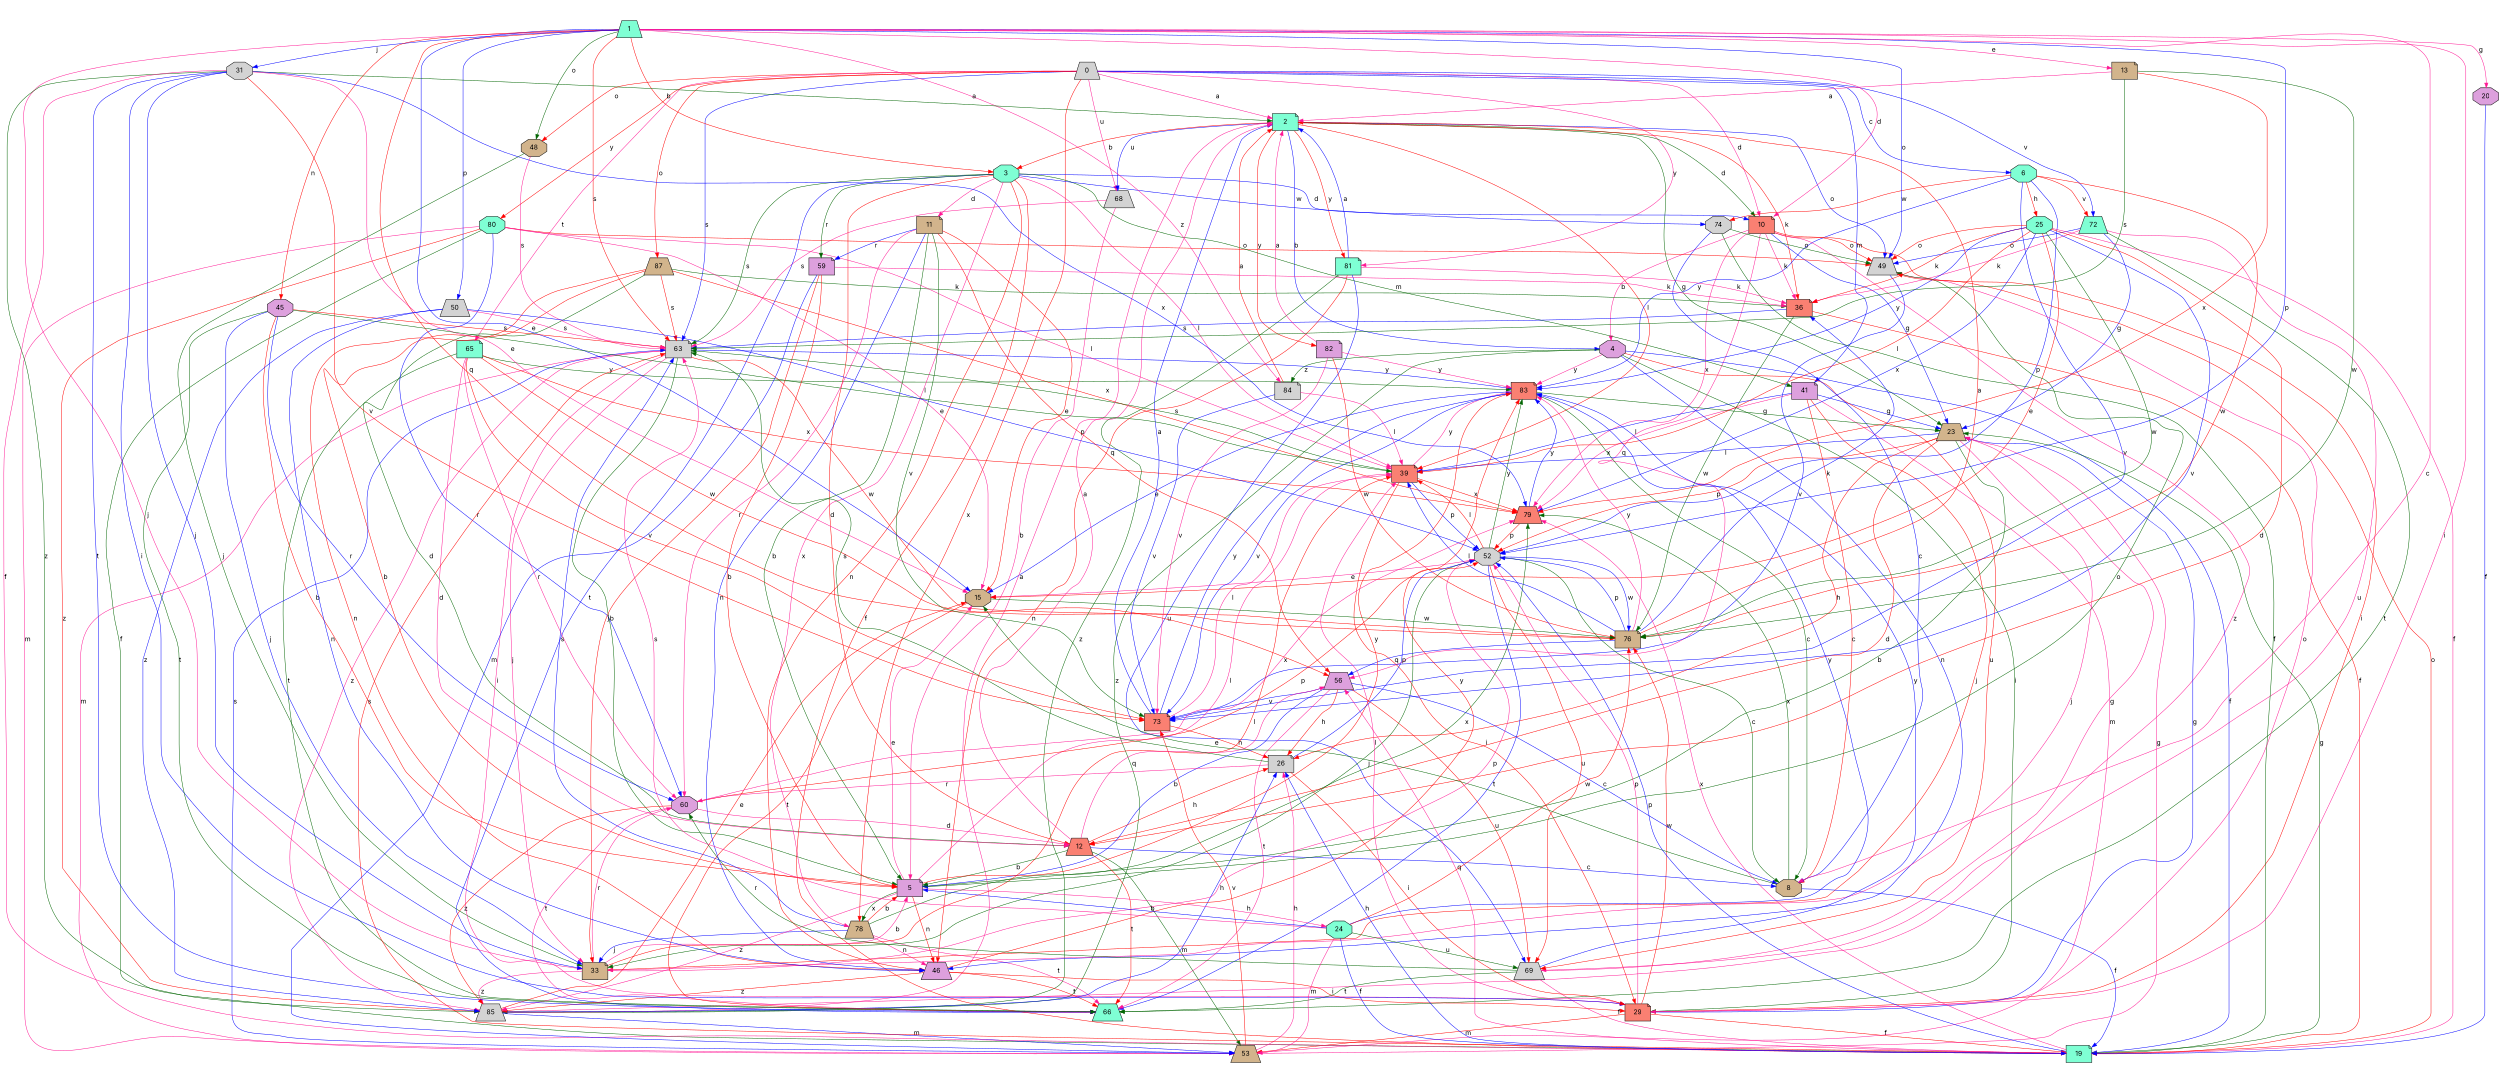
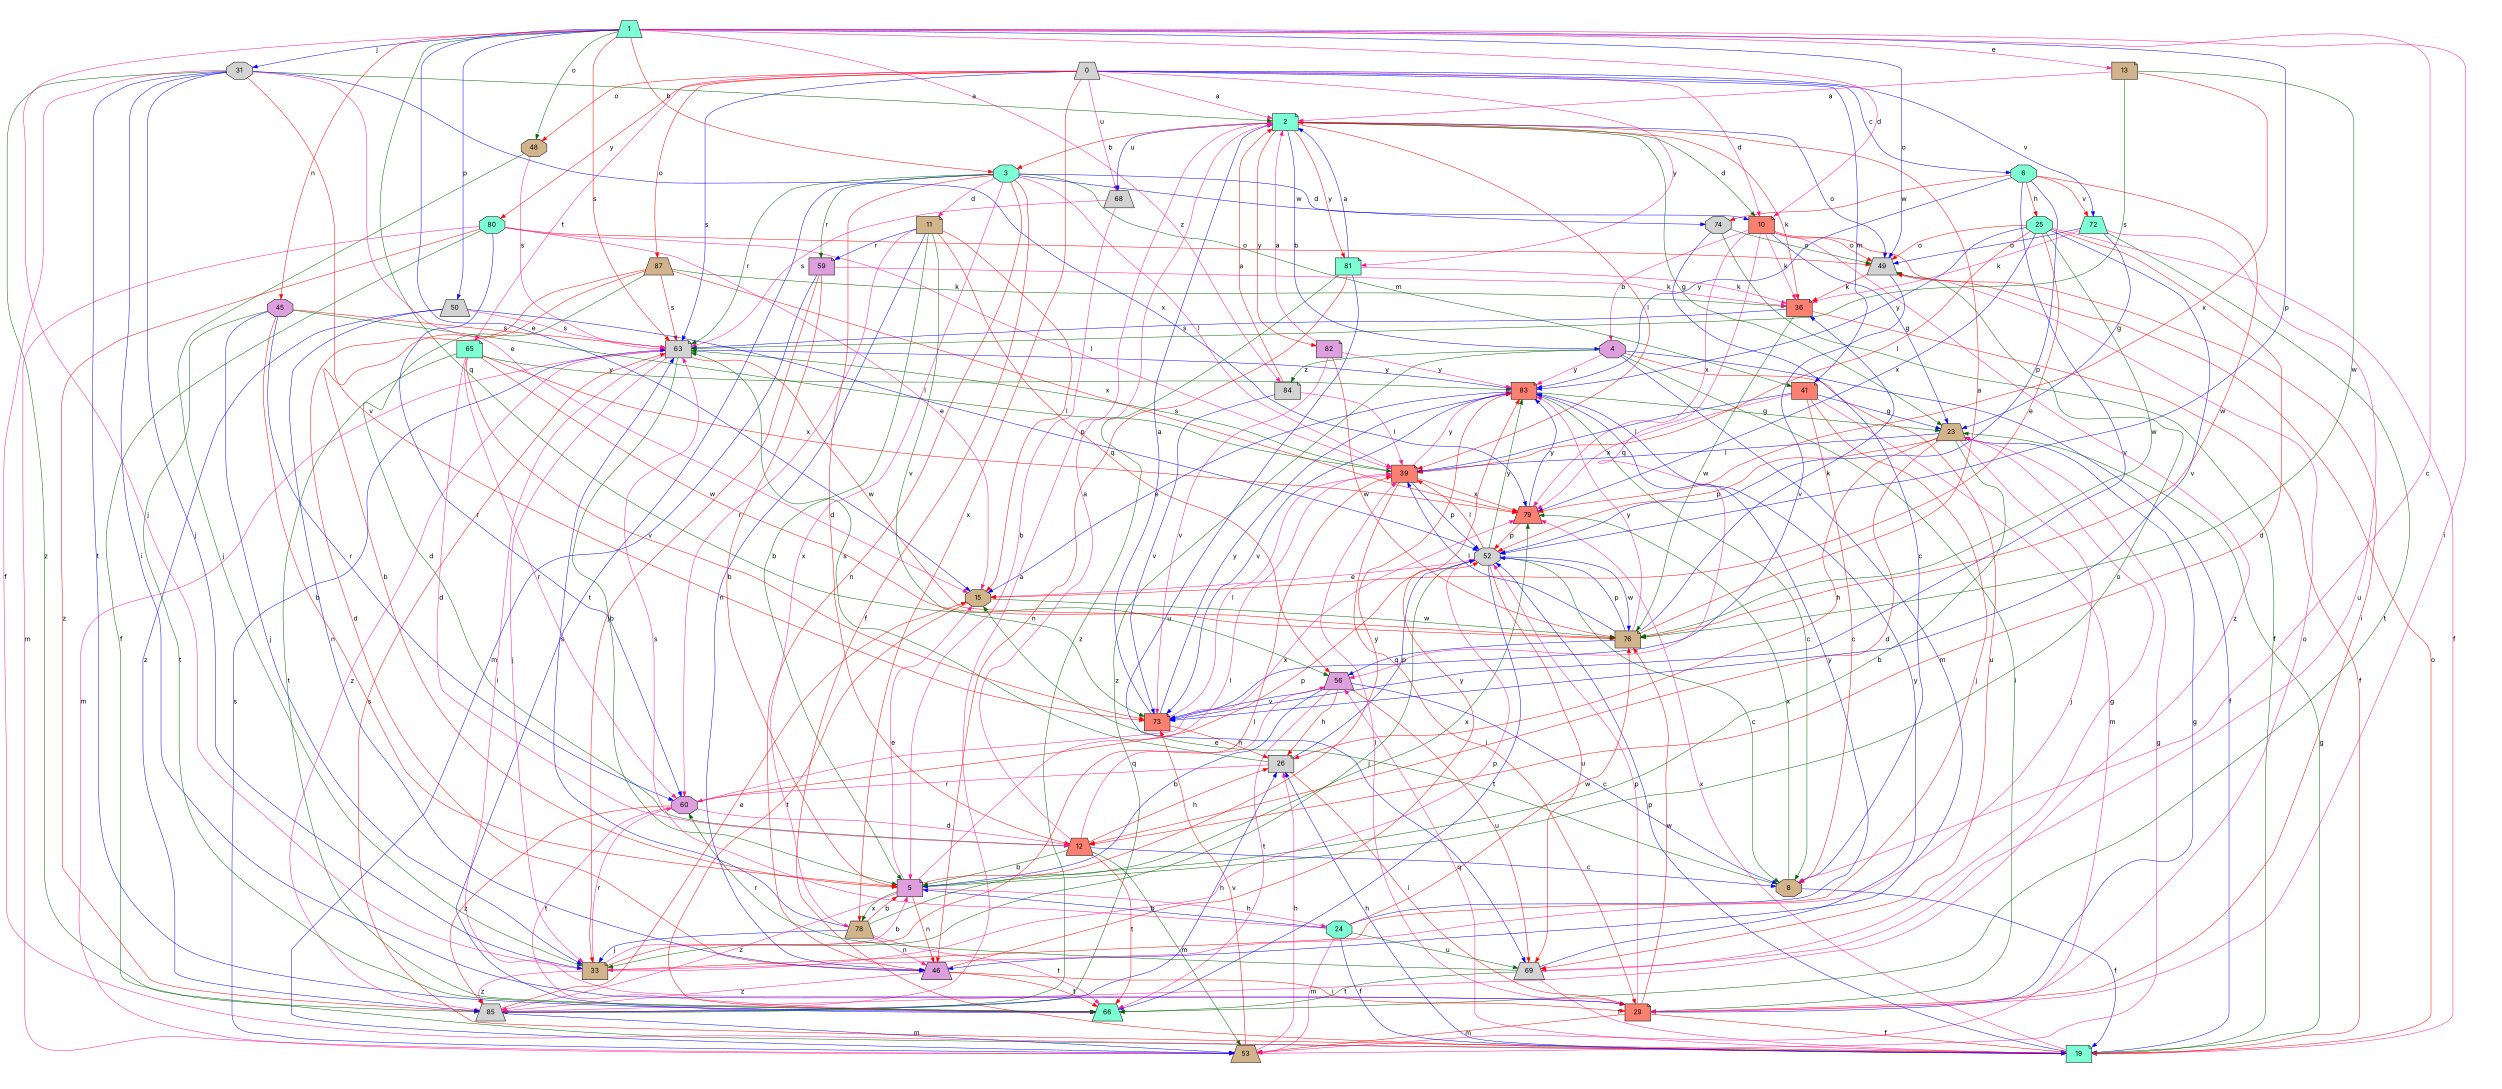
(2486, 96) -> none
(748, 266) -> (748, 266)
(1922, 266) -> (1842, 287)
(1805, 391) -> (1805, 391)
(1067, 412) -> (1067, 412)
(615, 492) -> (615, 492)
(356, 619) -> (356, 619)
(1943, 660) -> (1943, 660)
(715, 992) -> (715, 992)
